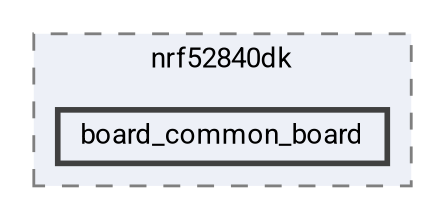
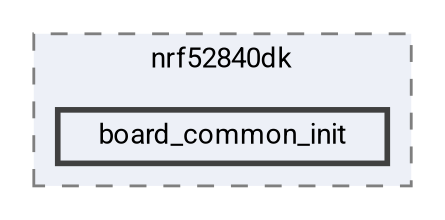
(223, 137) -> (223, 137)
